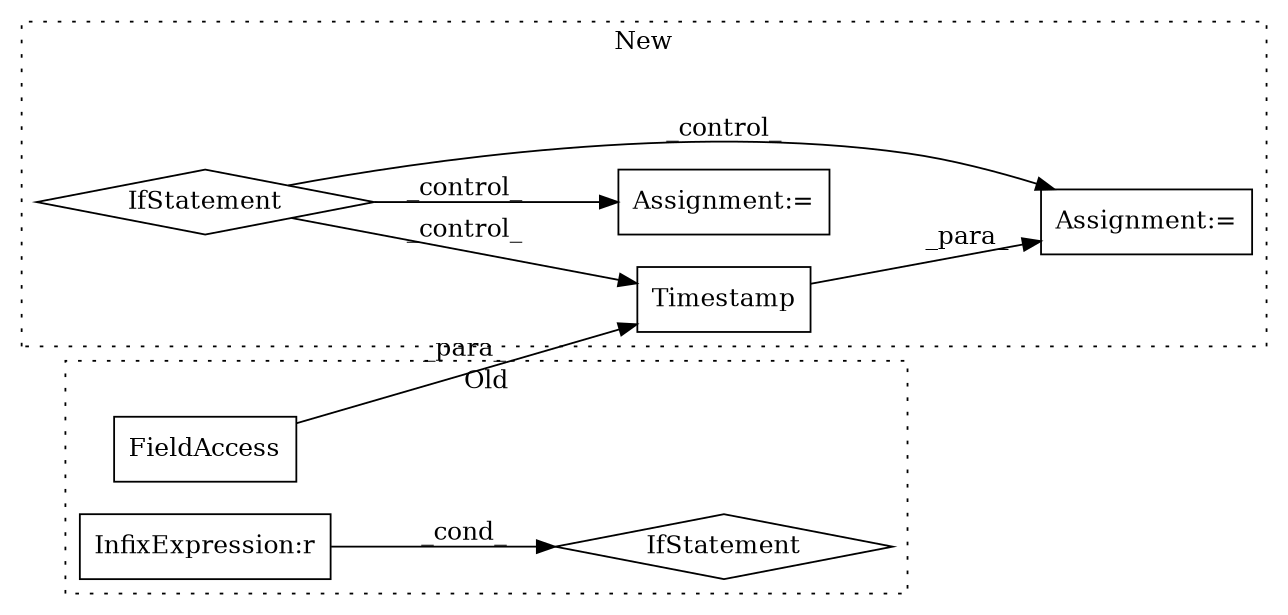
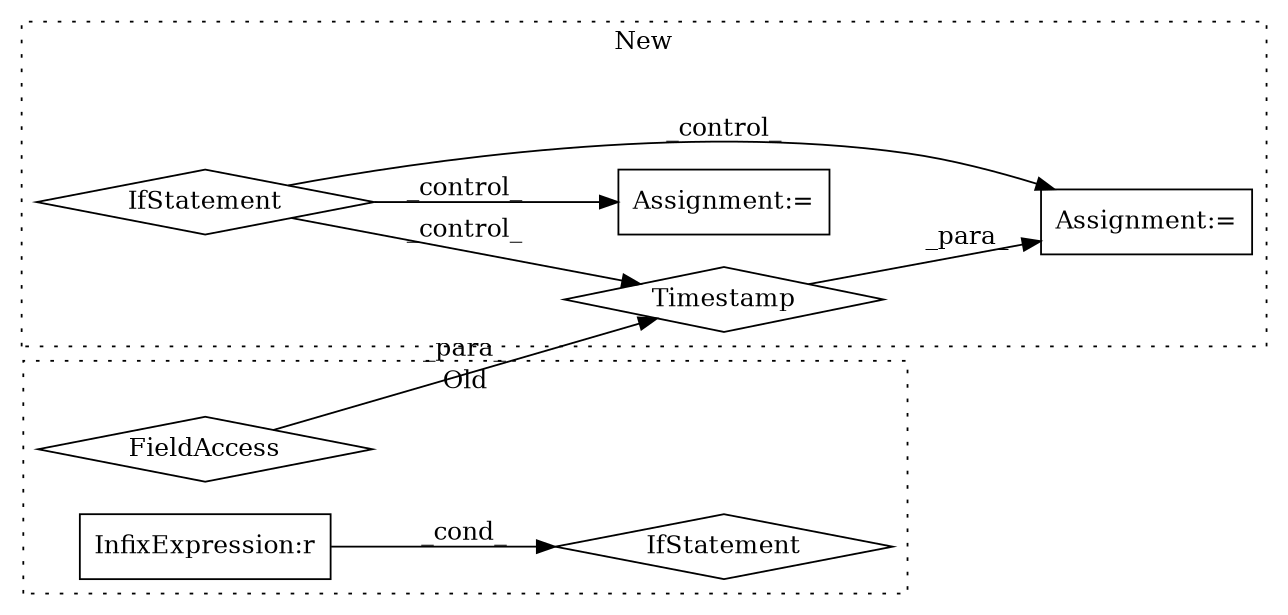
(724, 299) -> (724, 299)
(205, 449) -> (205, 449)
